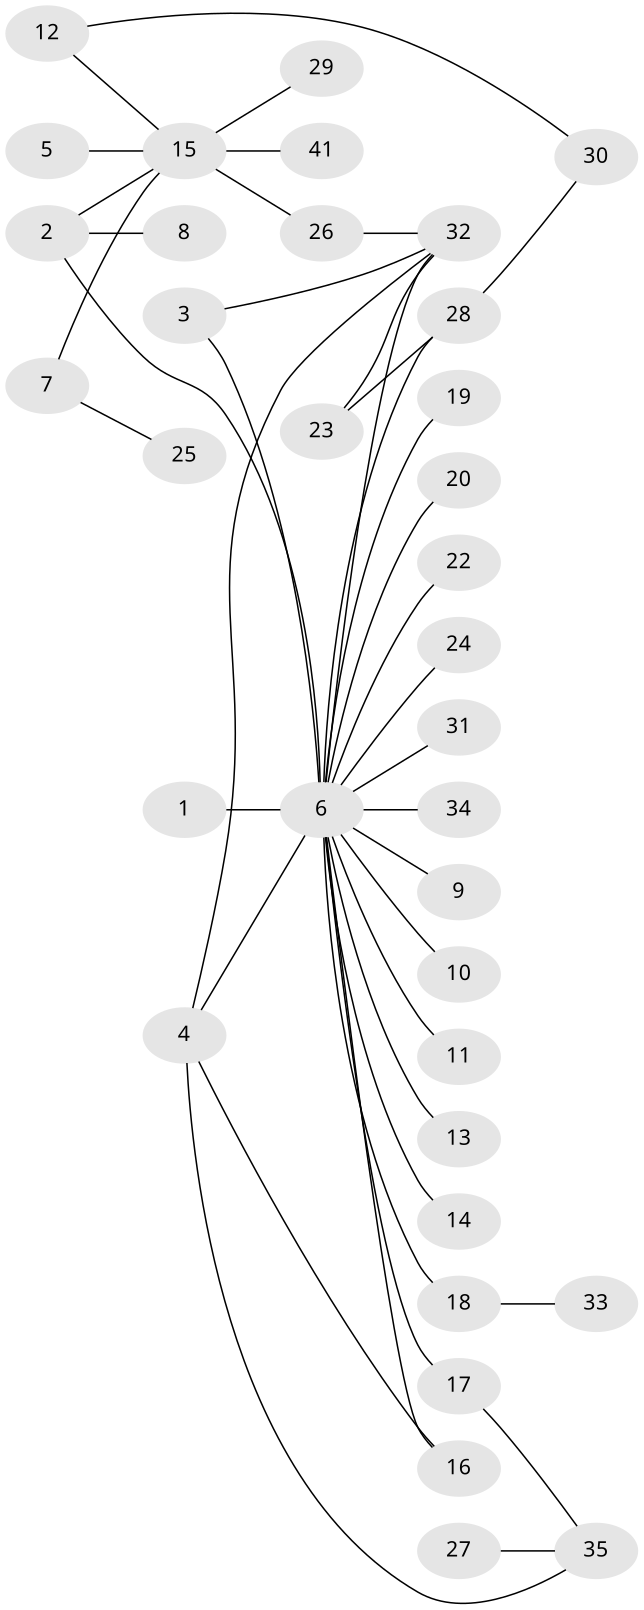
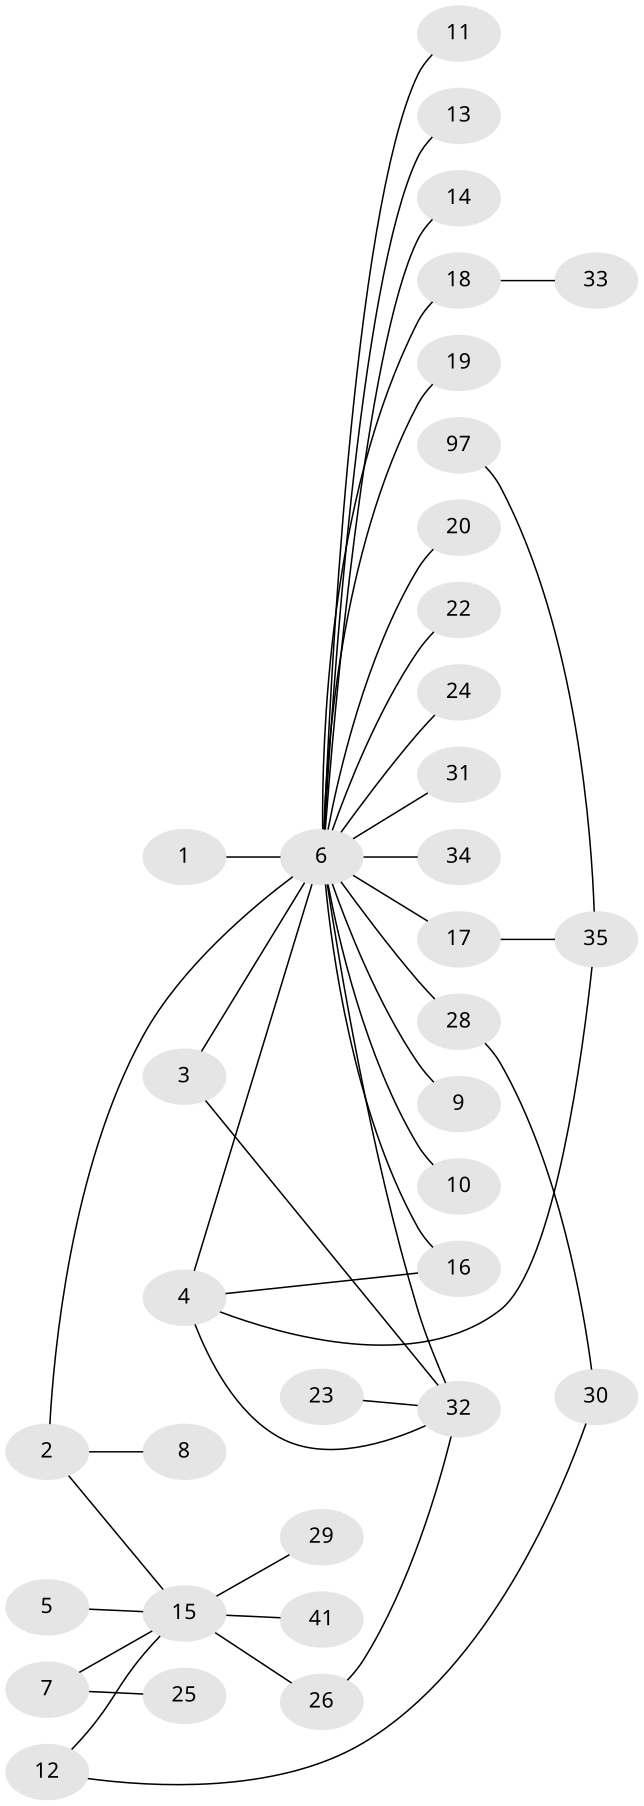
(399, 366) -> none
(459, 1551) -> (459, 445)
